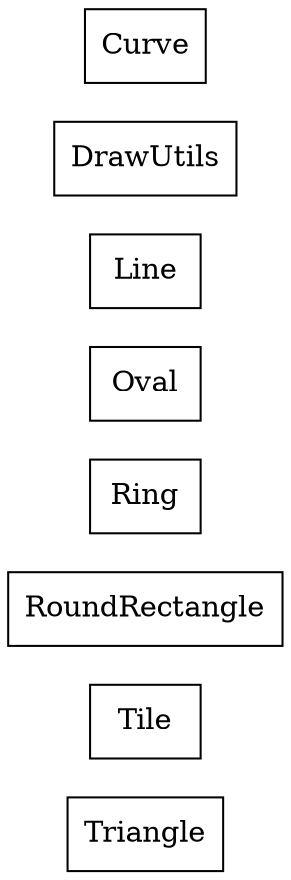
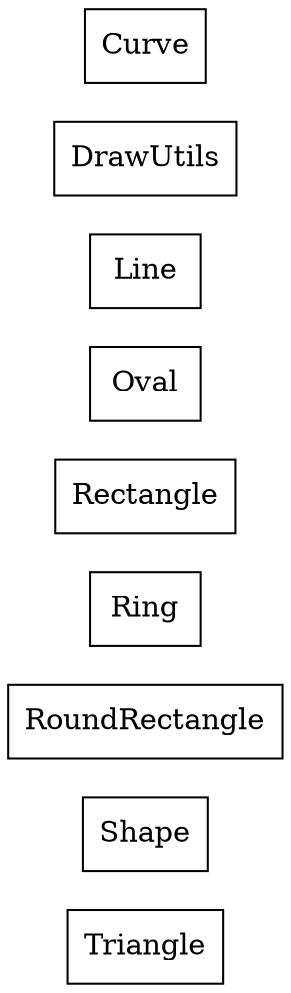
none -> (145, 496)
(145, 722) -> none
none -> (145, 834)
